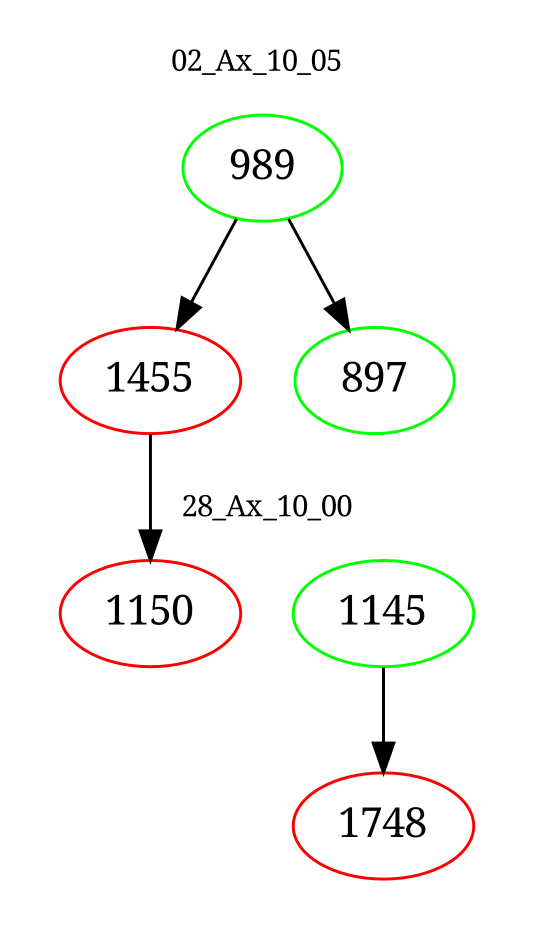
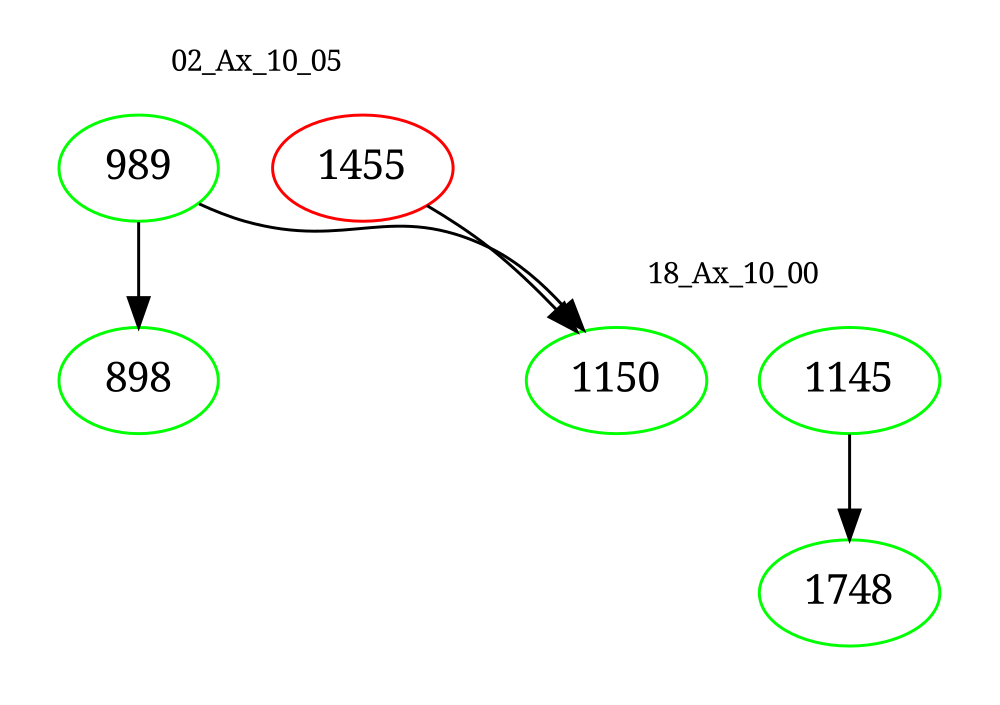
(214, 261) -> (391, 227)
(375, 381) -> (139, 381)
(267, 509) -> (733, 276)
(150, 614) -> (617, 381)
(384, 826) -> (850, 593)
